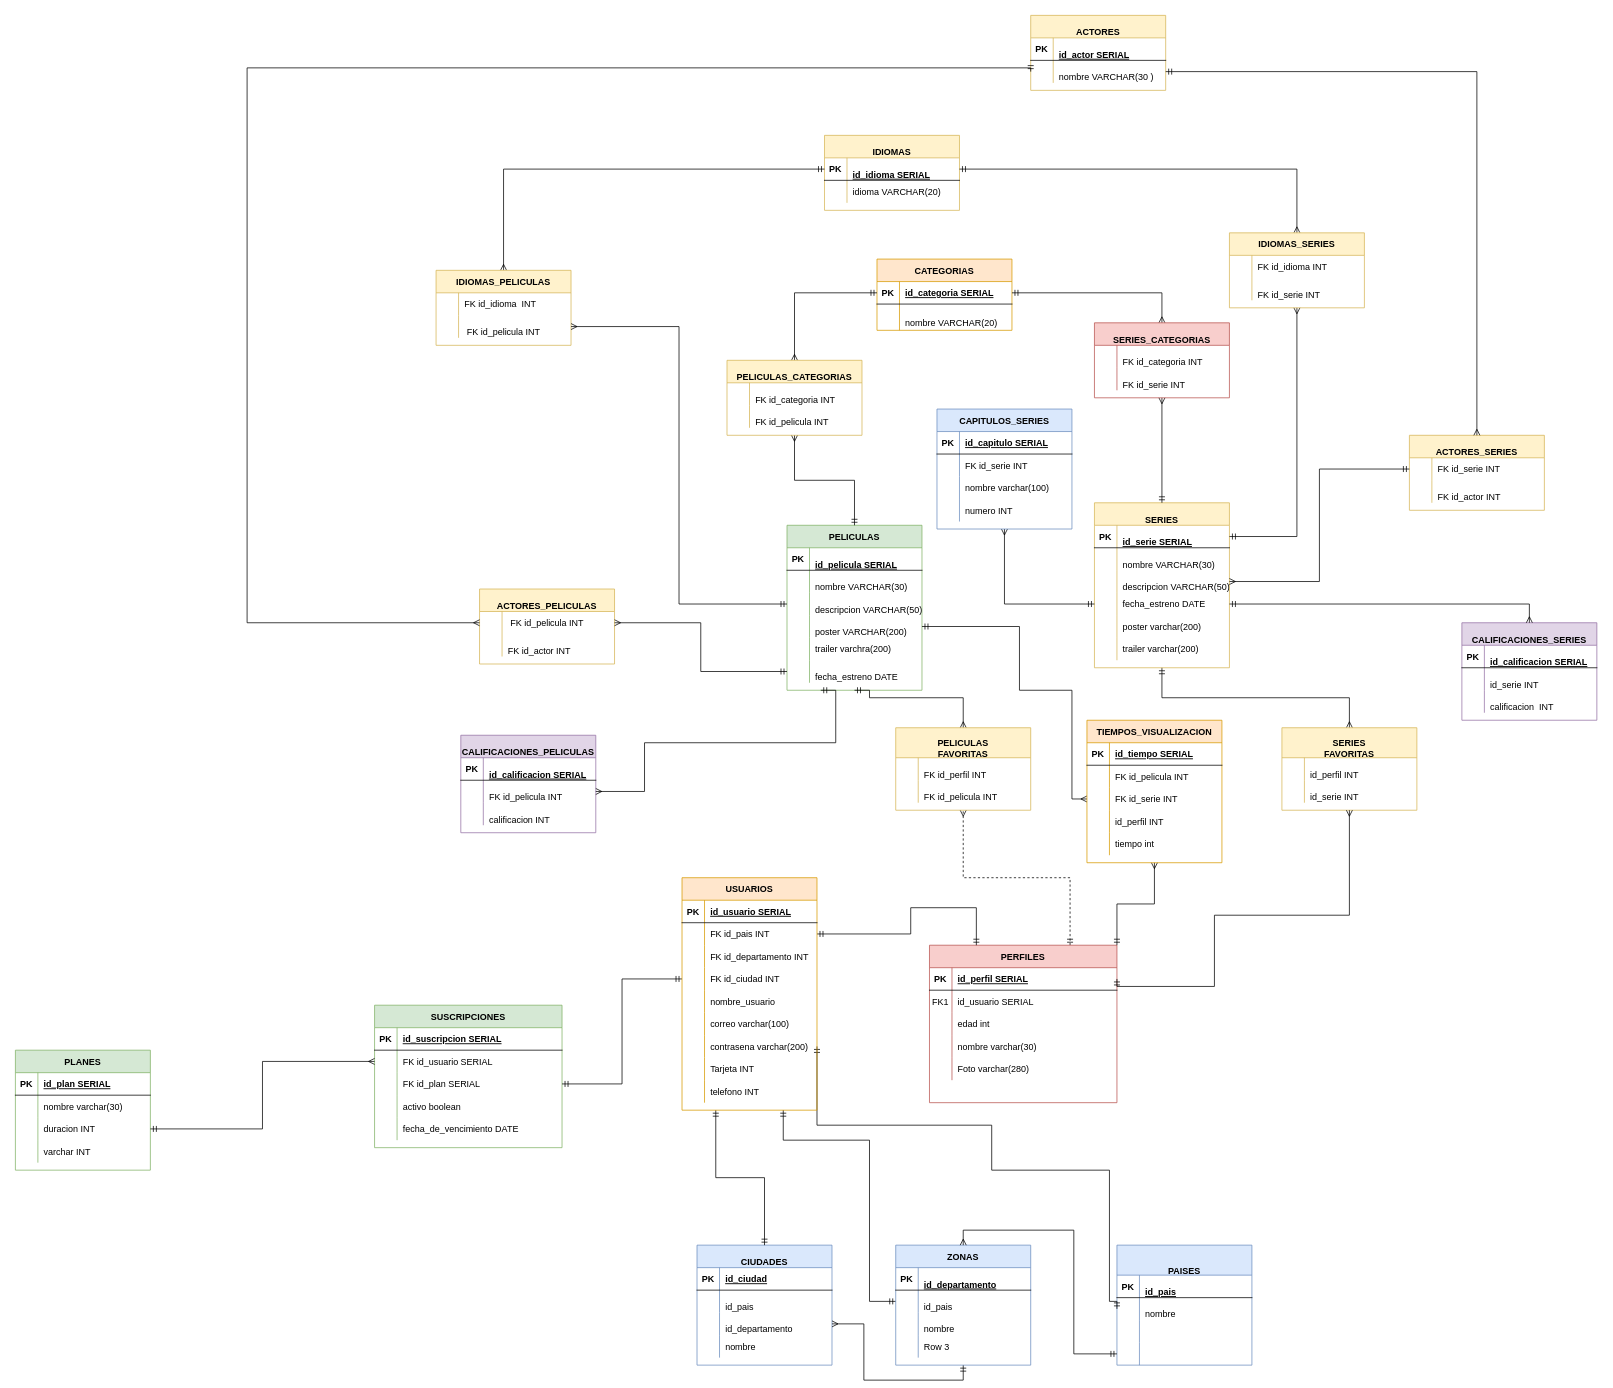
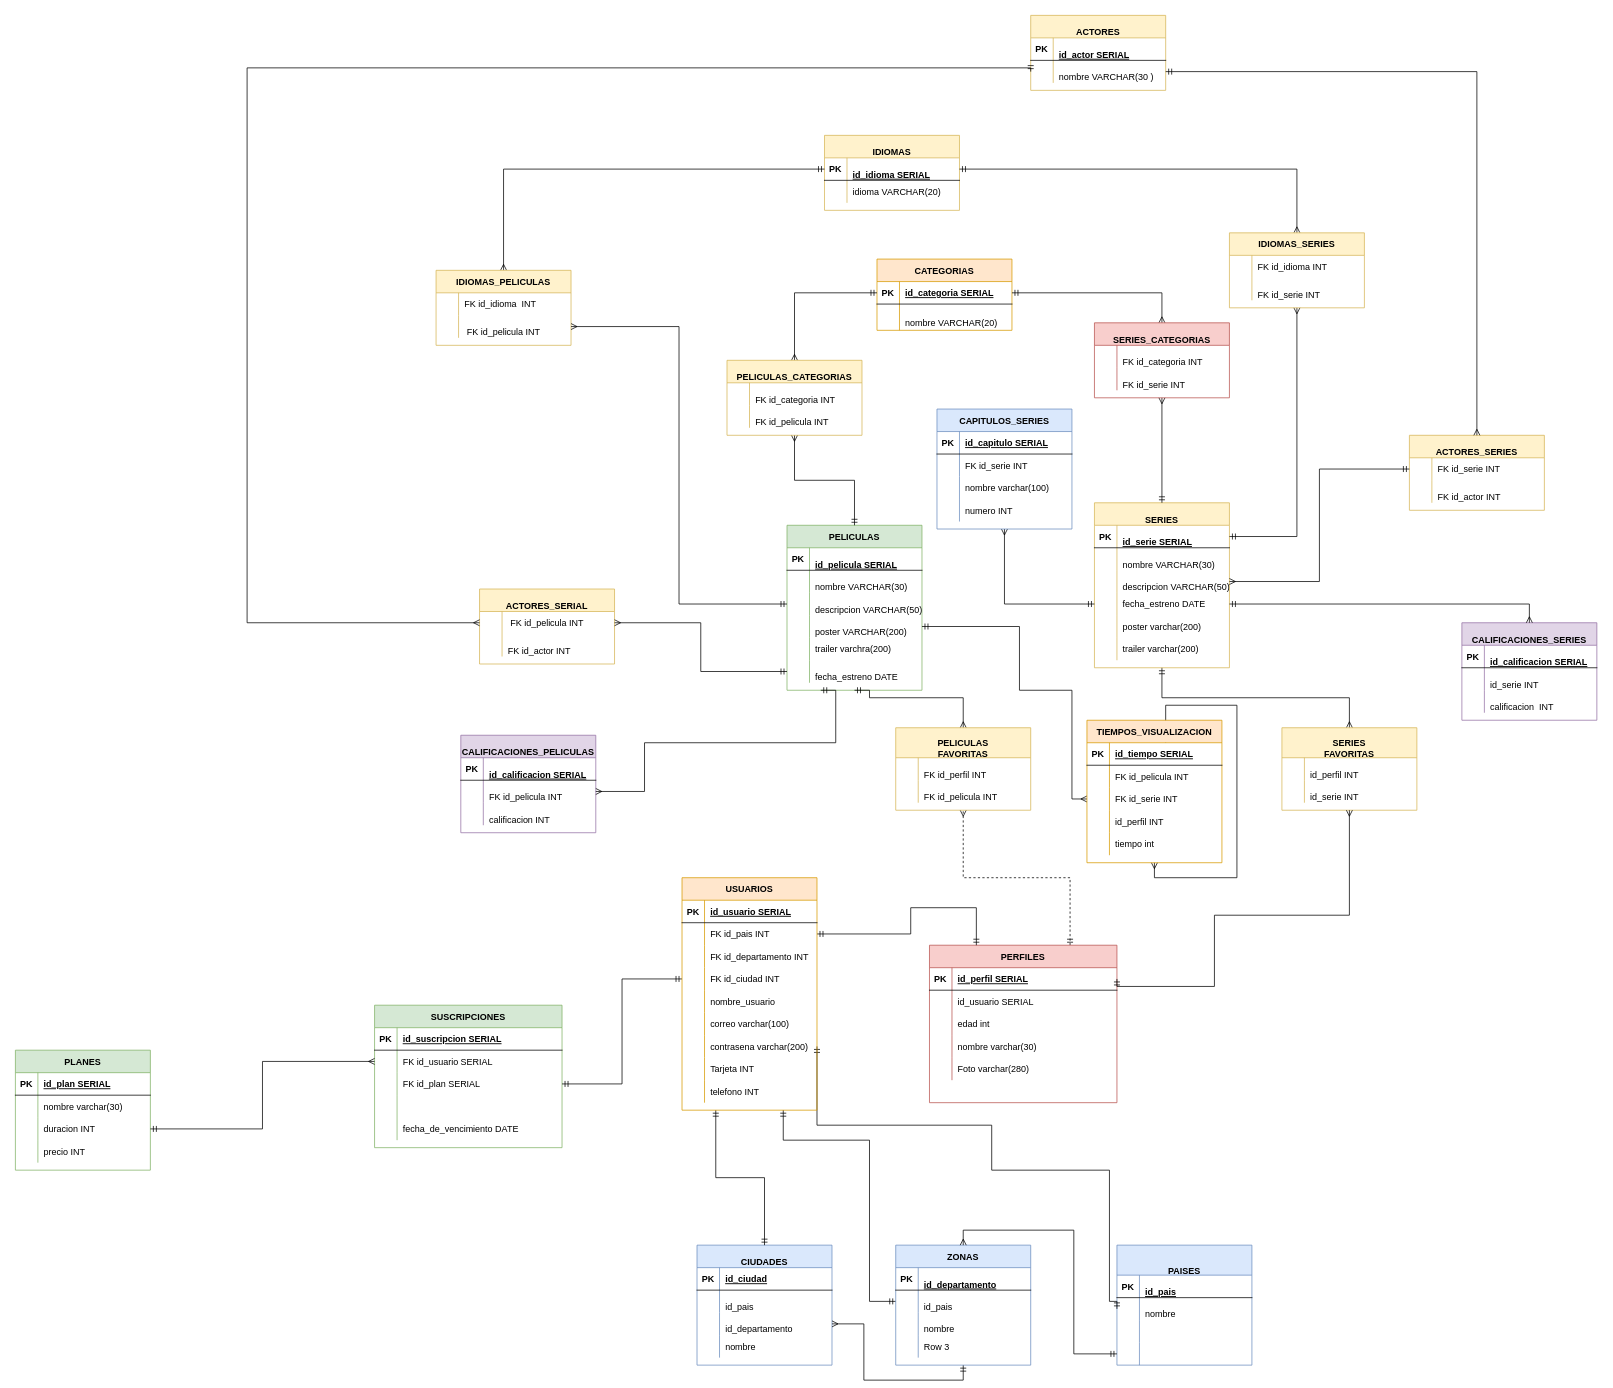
(547, 606) -> (547, 606)
(1130, 904) -> (1237, 792)
(941, 1002) -> none
(480, 1107) -> none
(70, 1152) -> (66, 1152)
